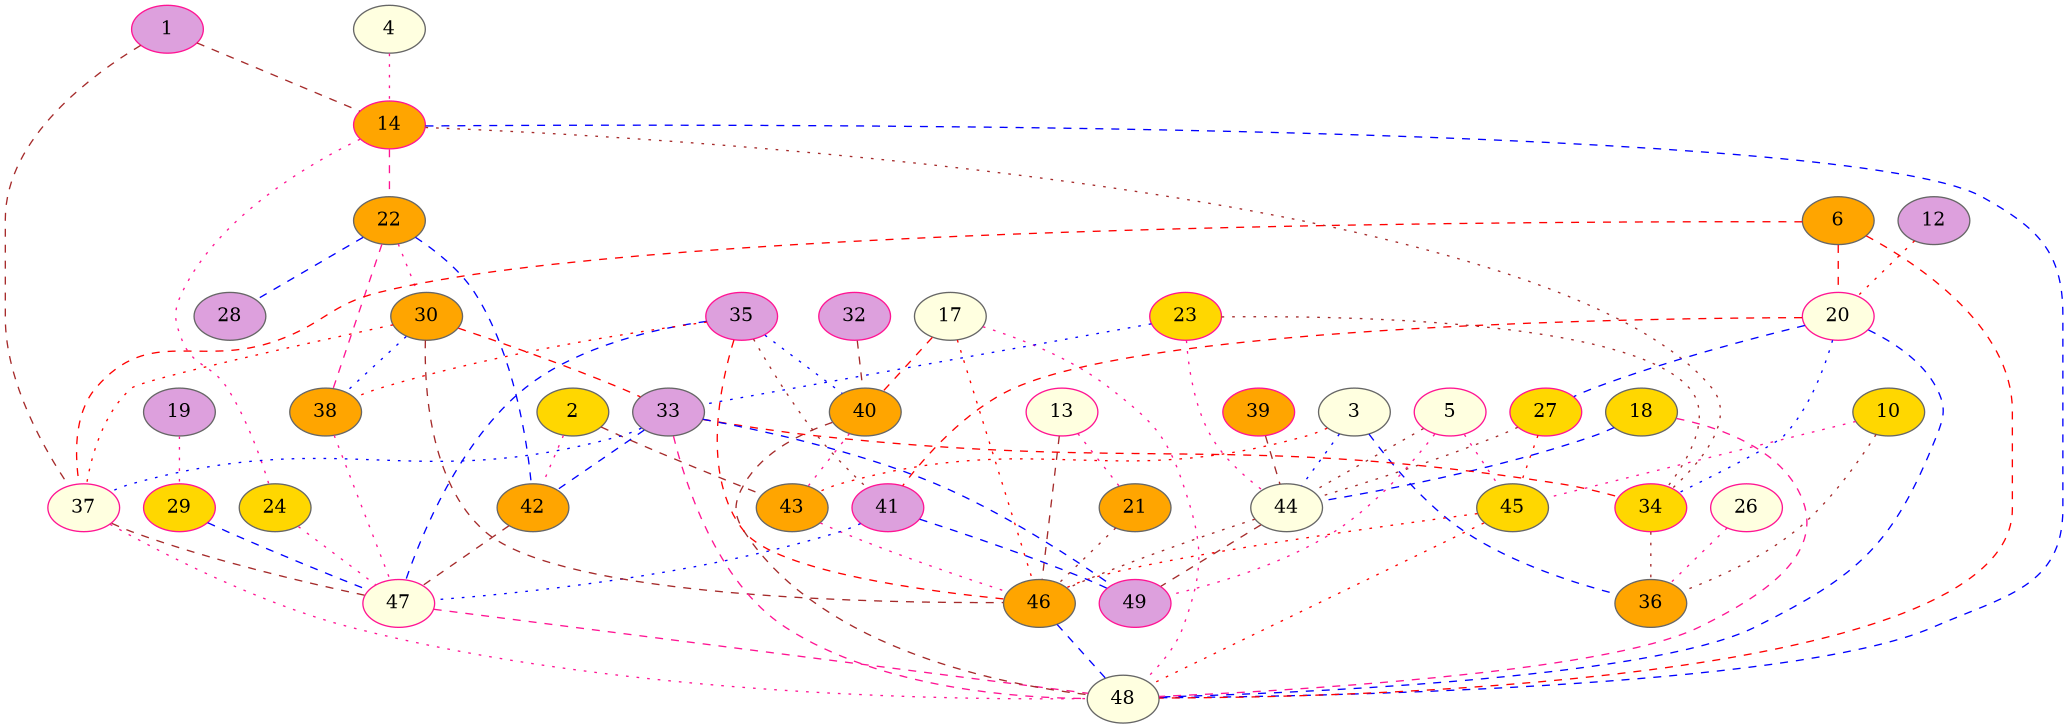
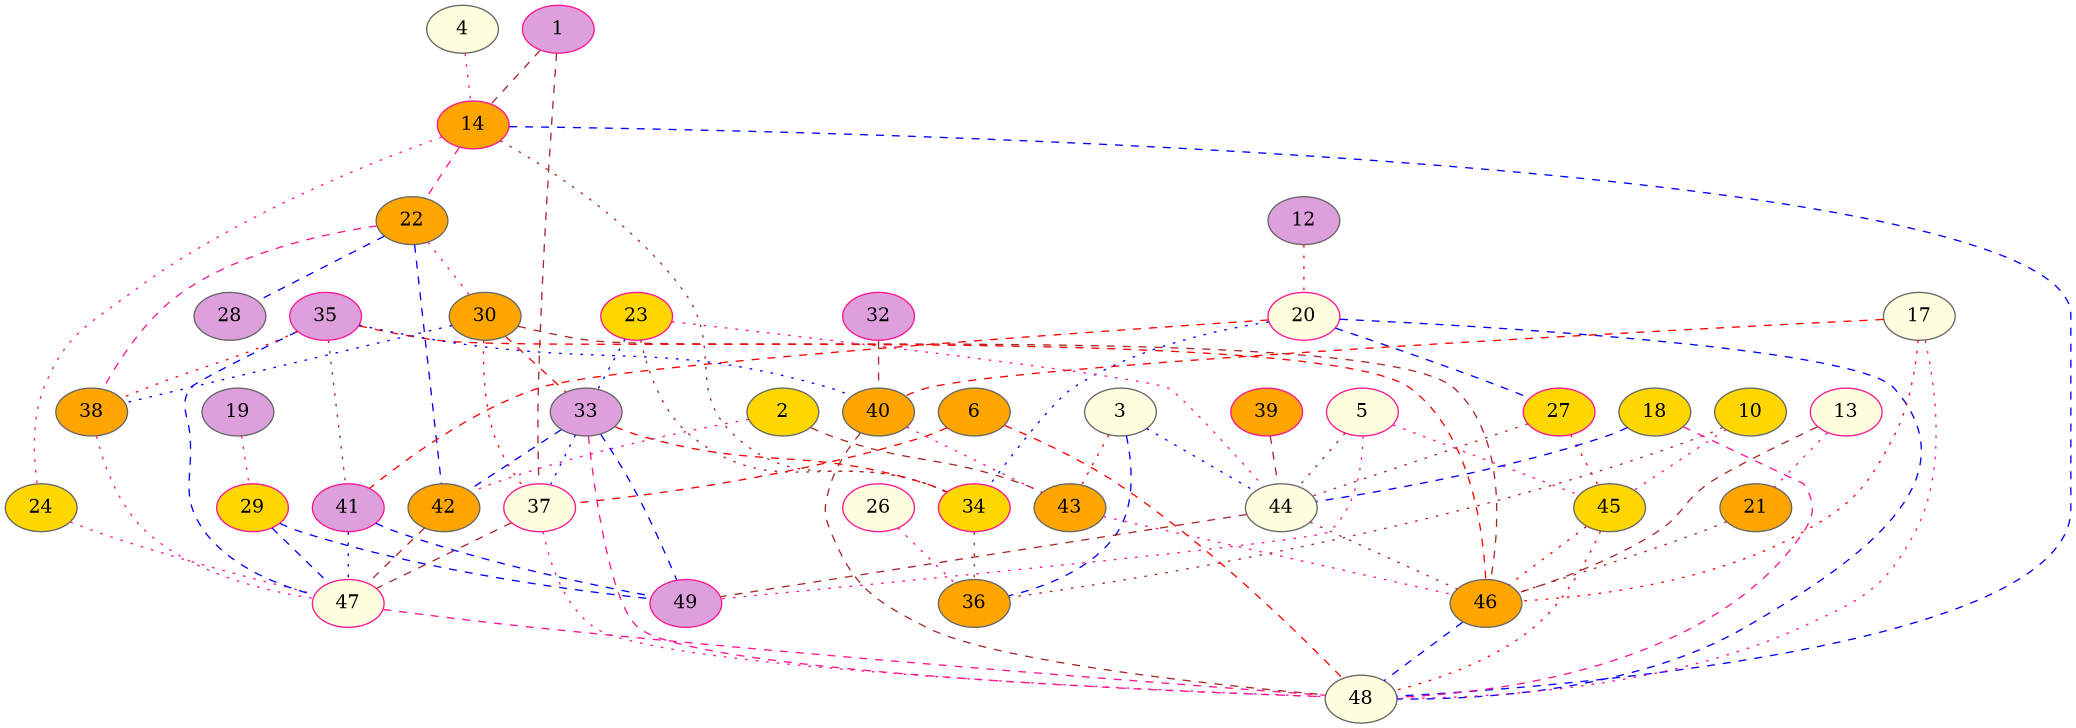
(1838, 269) -> none
none -> (463, 571)
